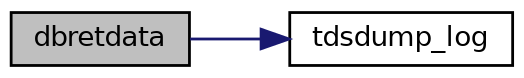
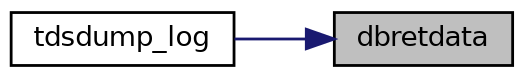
(226, 39) -> (270, 39)
